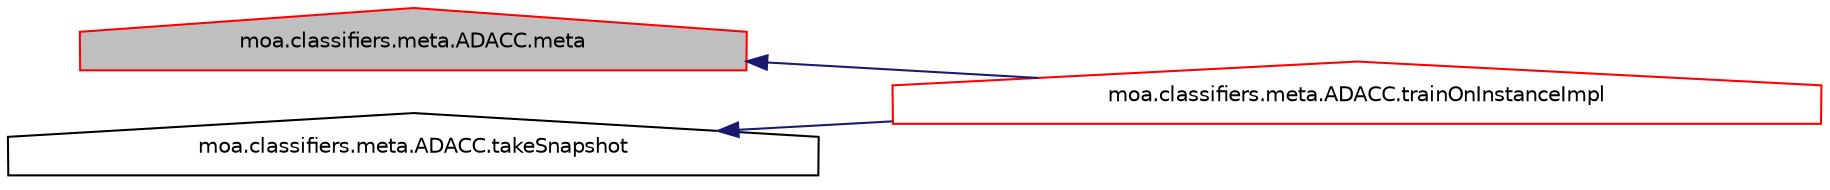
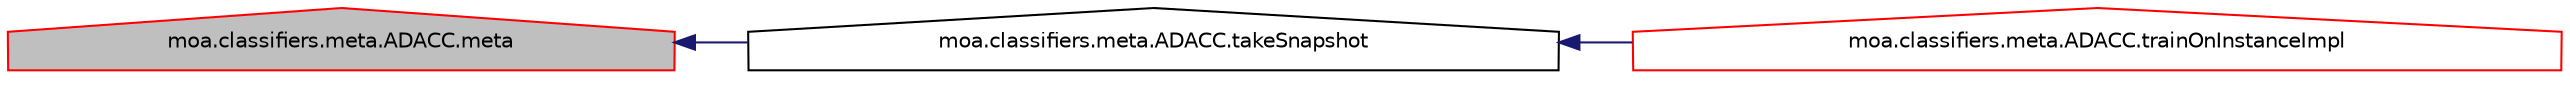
(902, 70) -> (722, 42)
